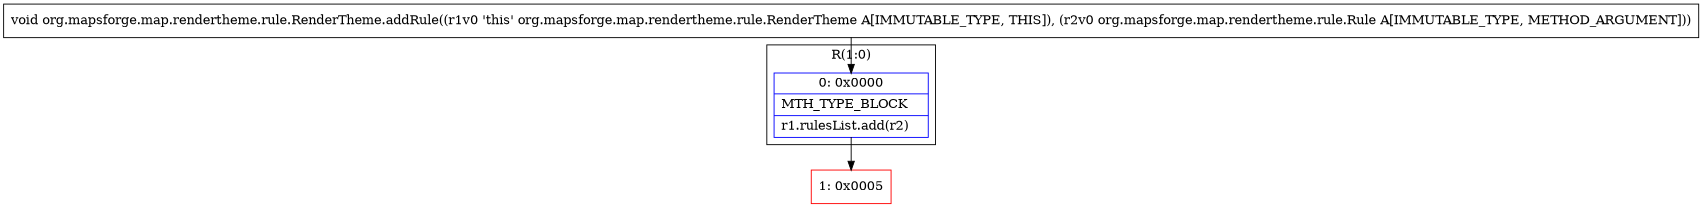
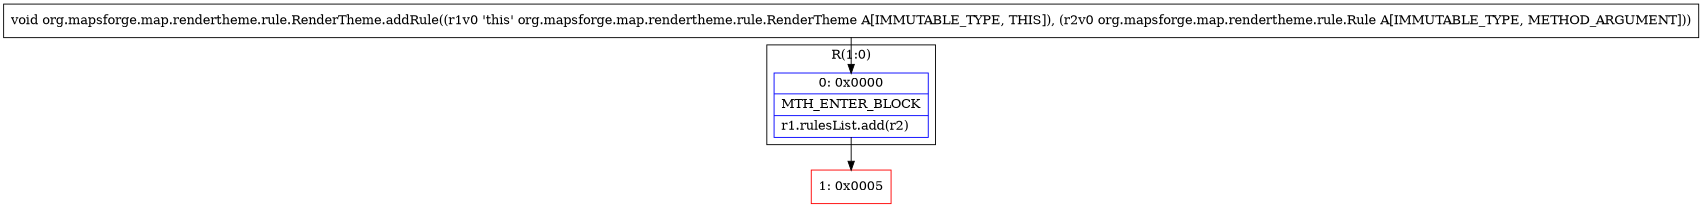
(844, 104) -> (851, 104)
